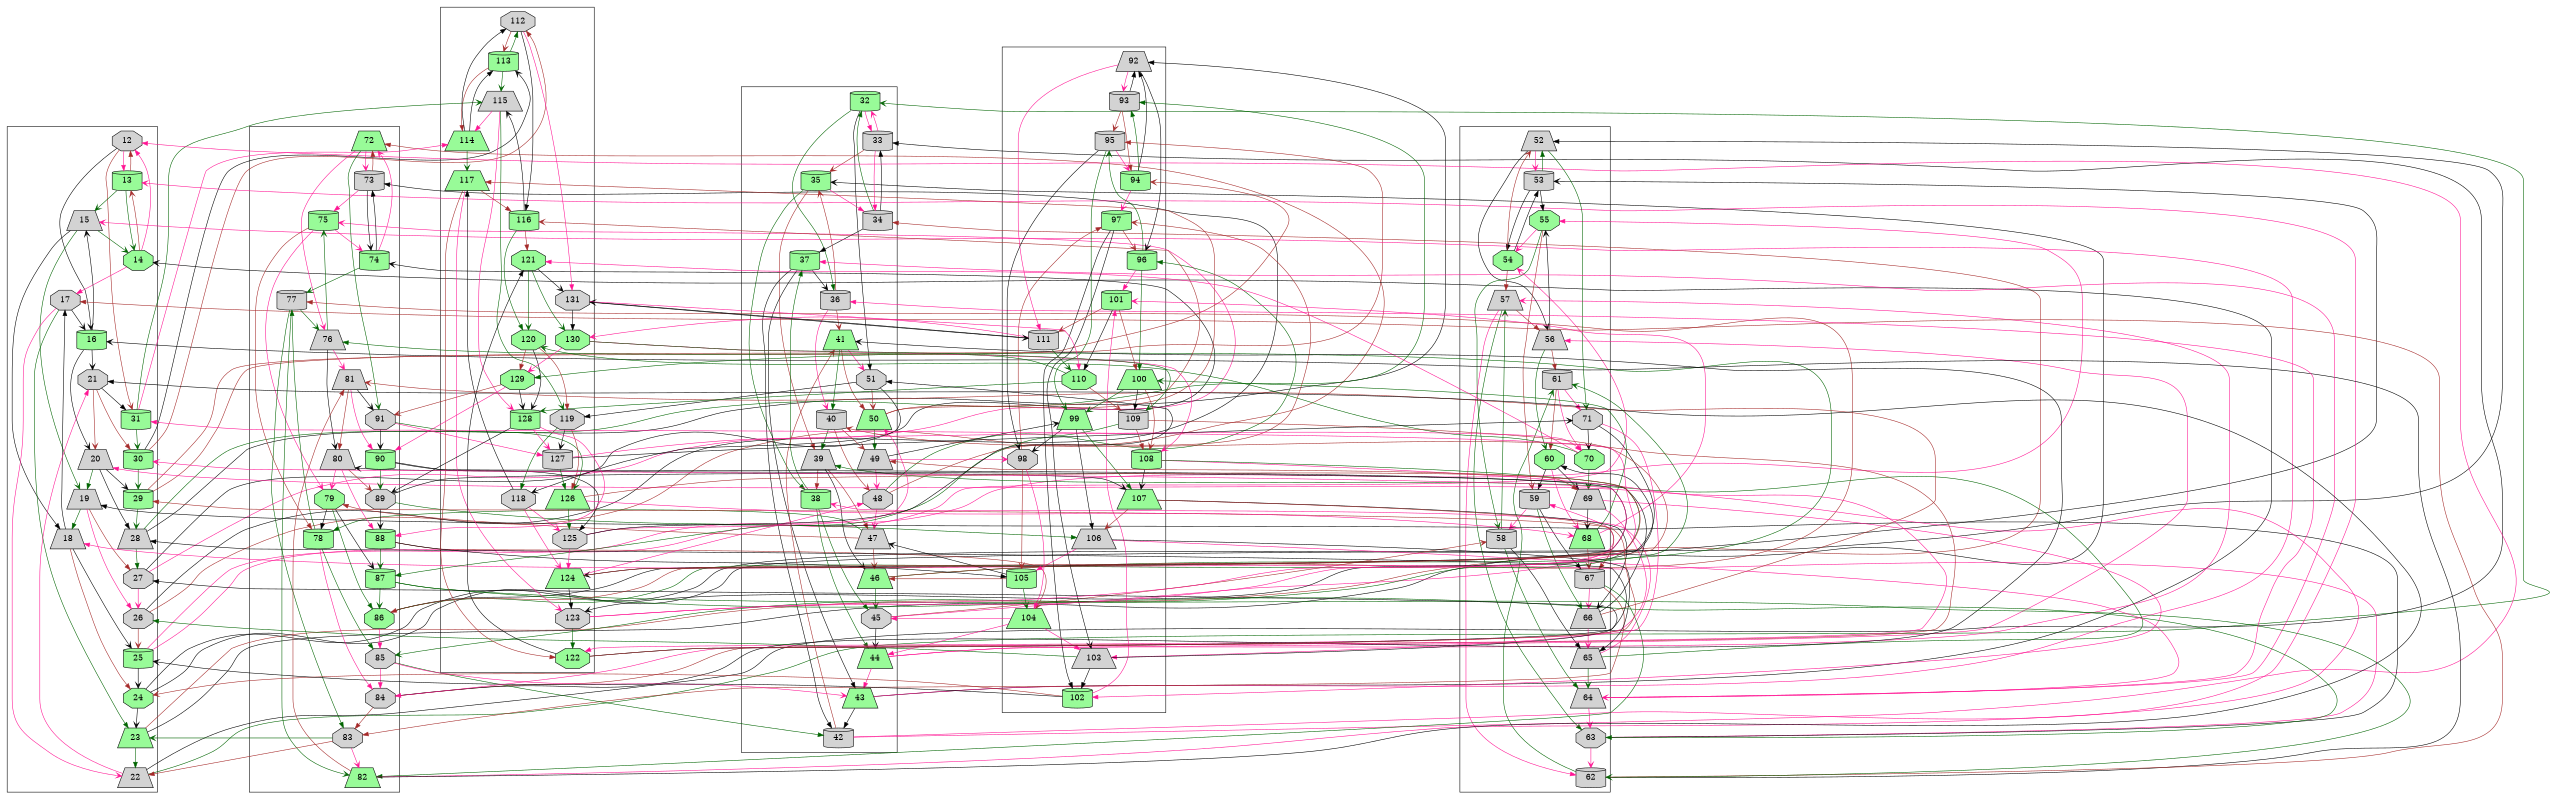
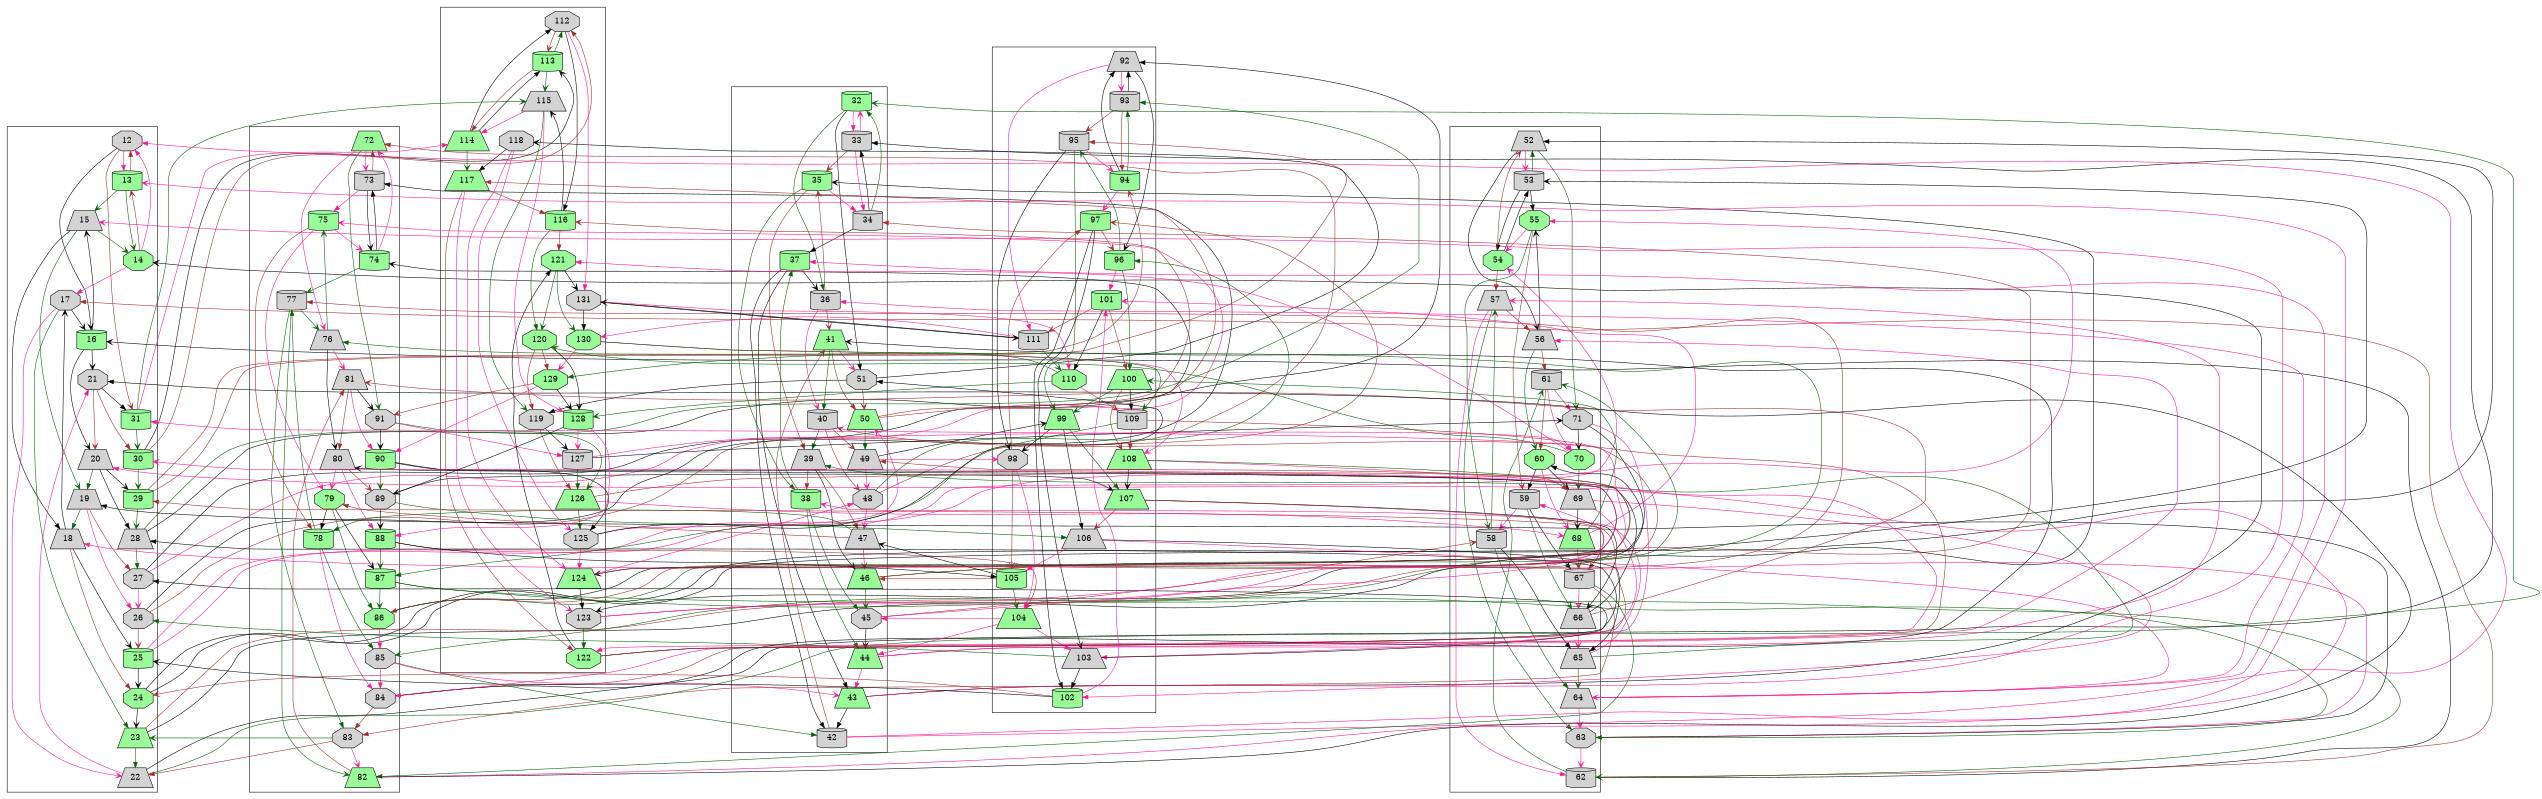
(63, 423) -> (63, 423)
(537, 450) -> none
(1146, 459) -> (1129, 459)
